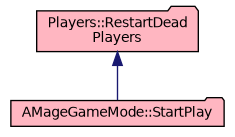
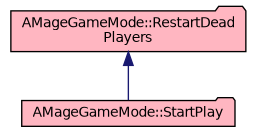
(117, 31) -> (128, 31)
